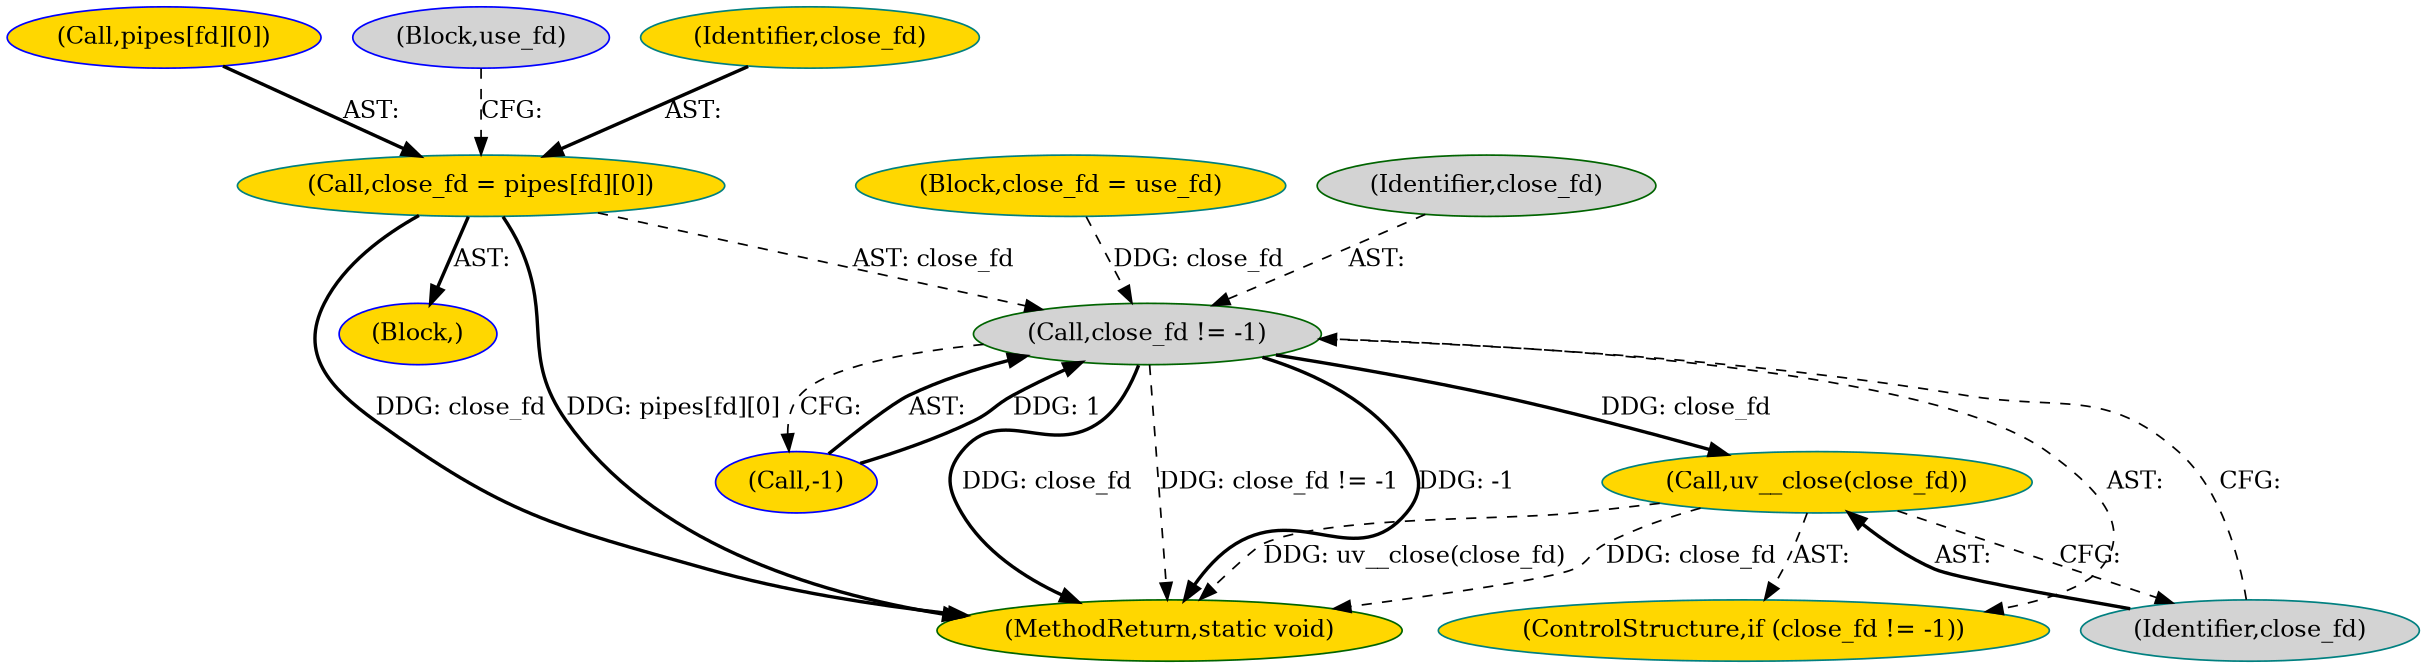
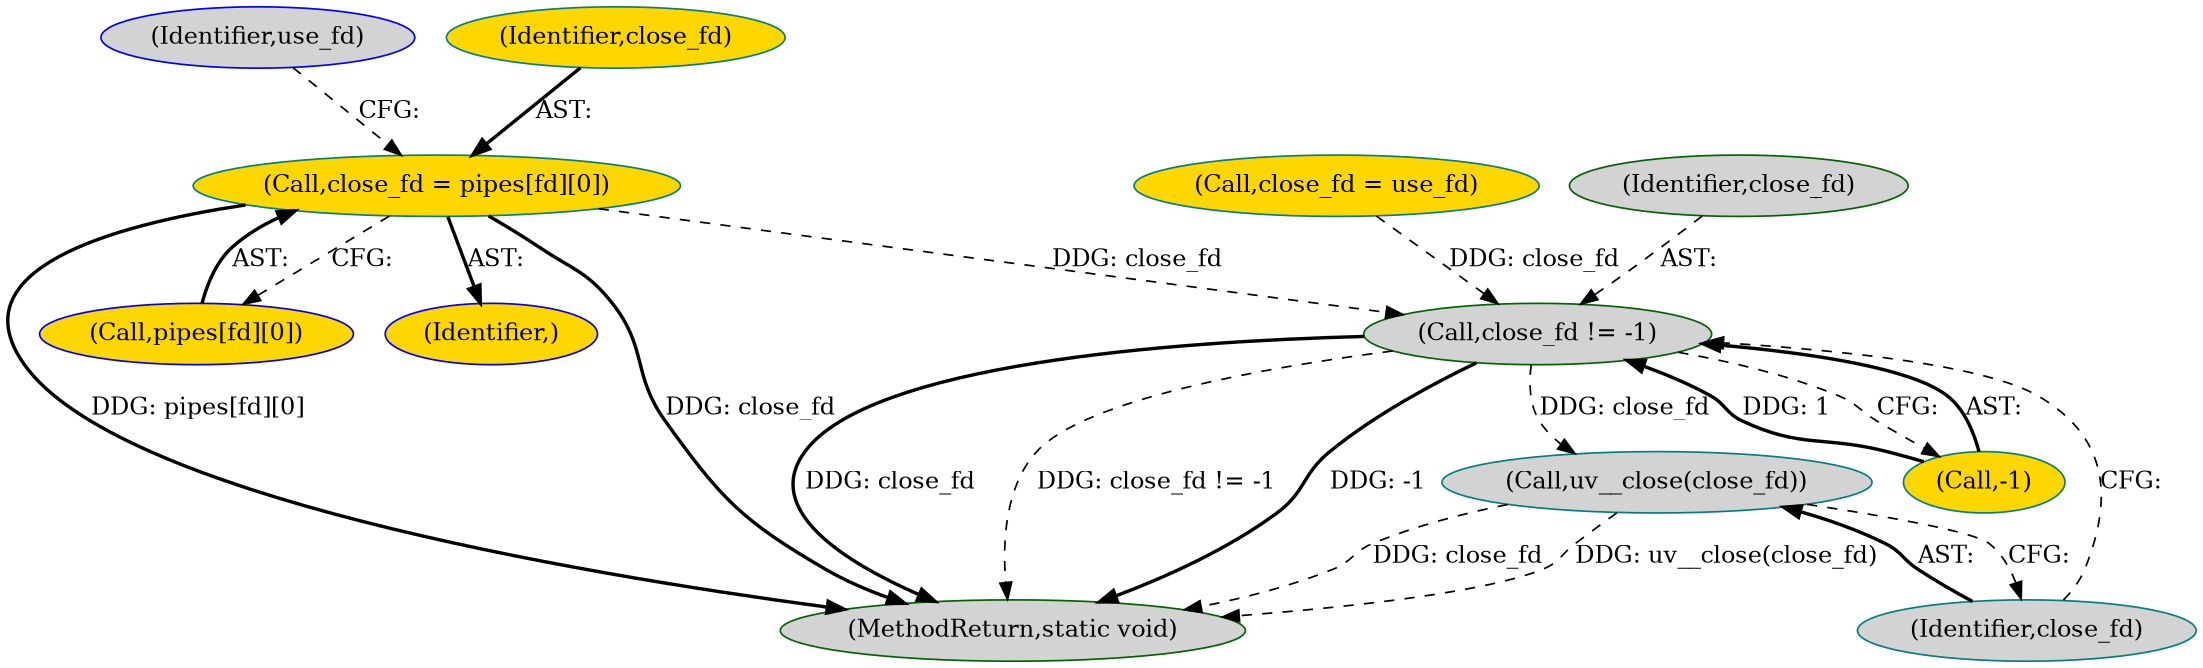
(481, 37) -> (258, 37)
(1071, 186) -> (1337, 186)
none -> (324, 256)
(934, 260) -> (1137, 260)
(418, 334) -> (491, 334)
(1494, 395) -> (1534, 409)
(796, 482) -> (1984, 482)
(1817, 482) -> (1657, 482)
(1170, 631) -> (1013, 631)
(1744, 631) -> none
